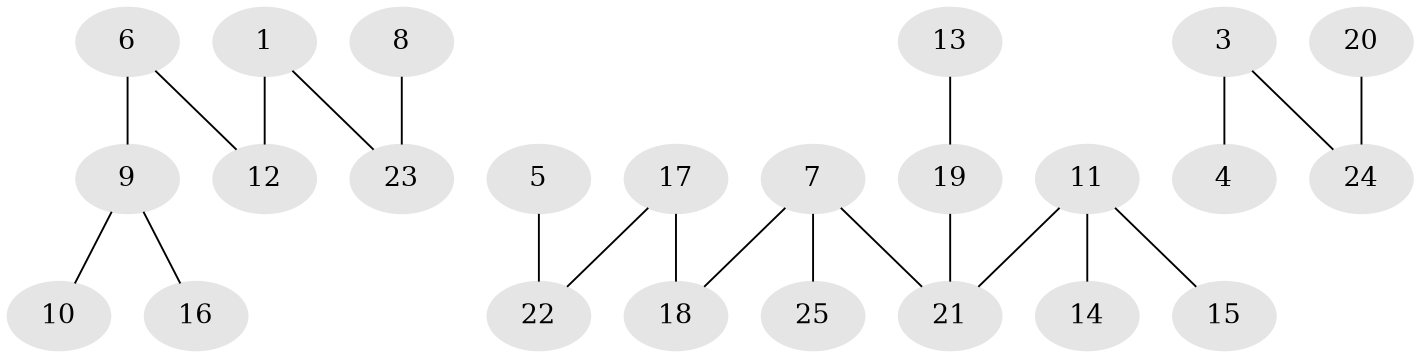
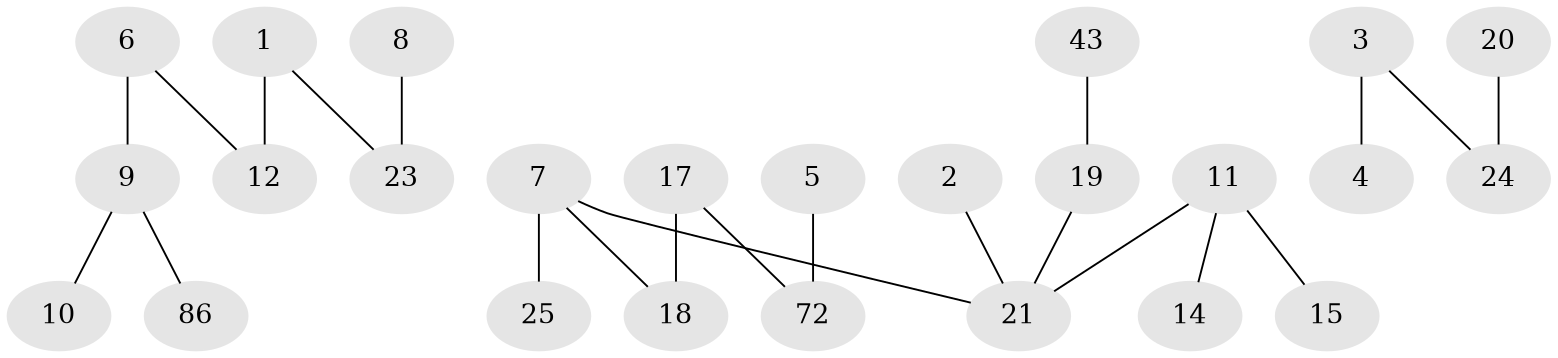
(950, 42) -> (1087, 42)
none -> (950, 179)
(196, 316) -> (196, 316)
(539, 316) -> (813, 316)
